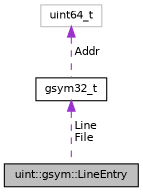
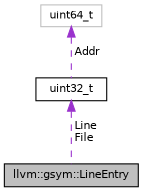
(71, 89) -> (71, 89)
(71, 175) -> (71, 175)
